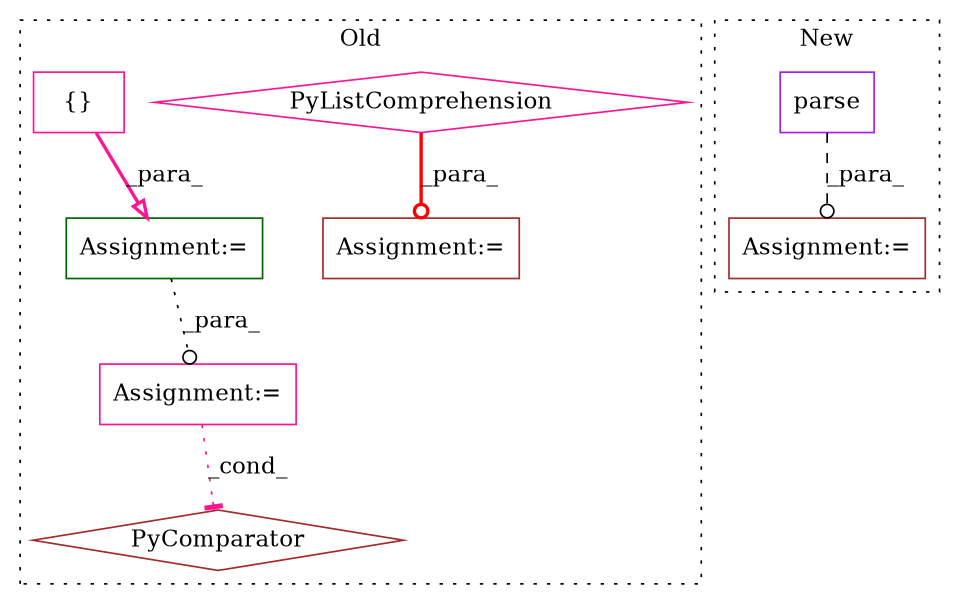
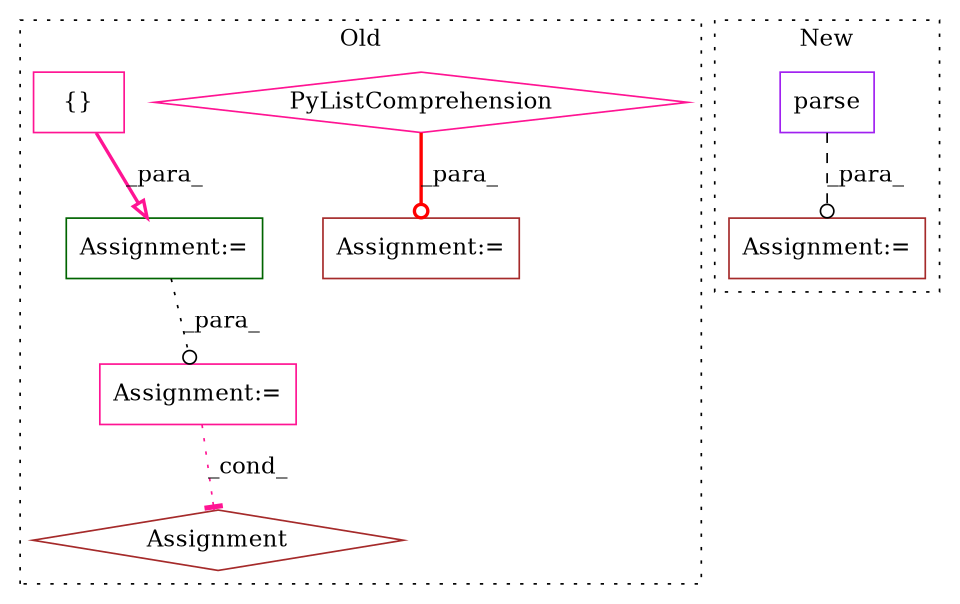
(218, 540) -> (218, 540)
